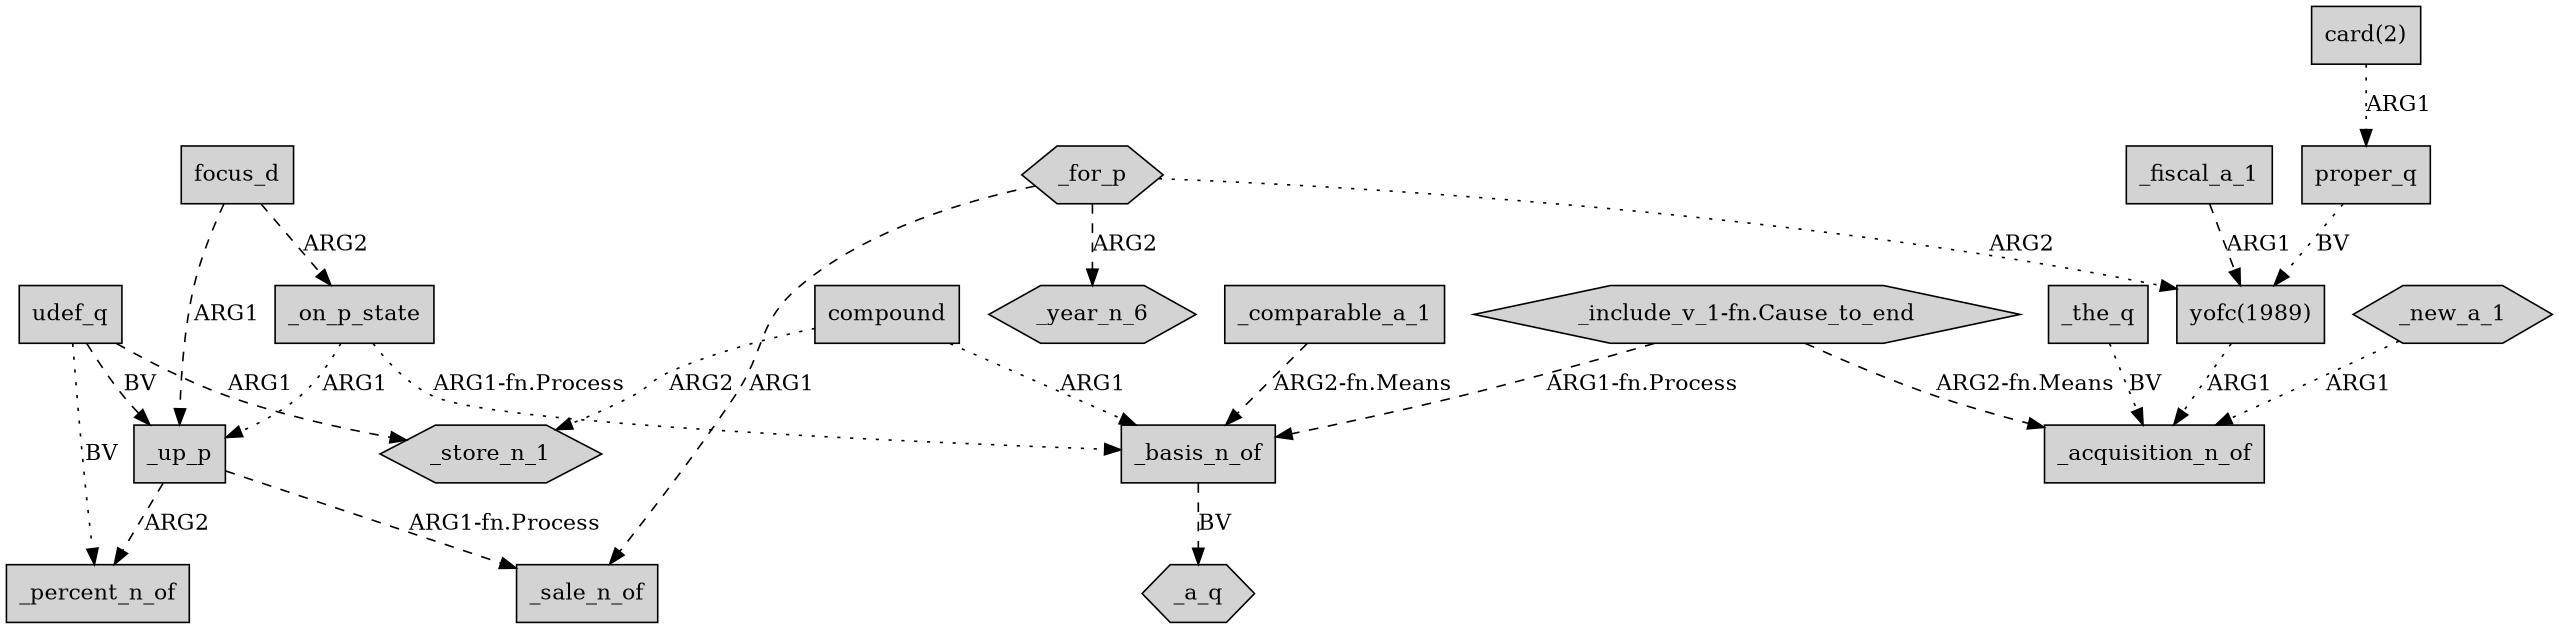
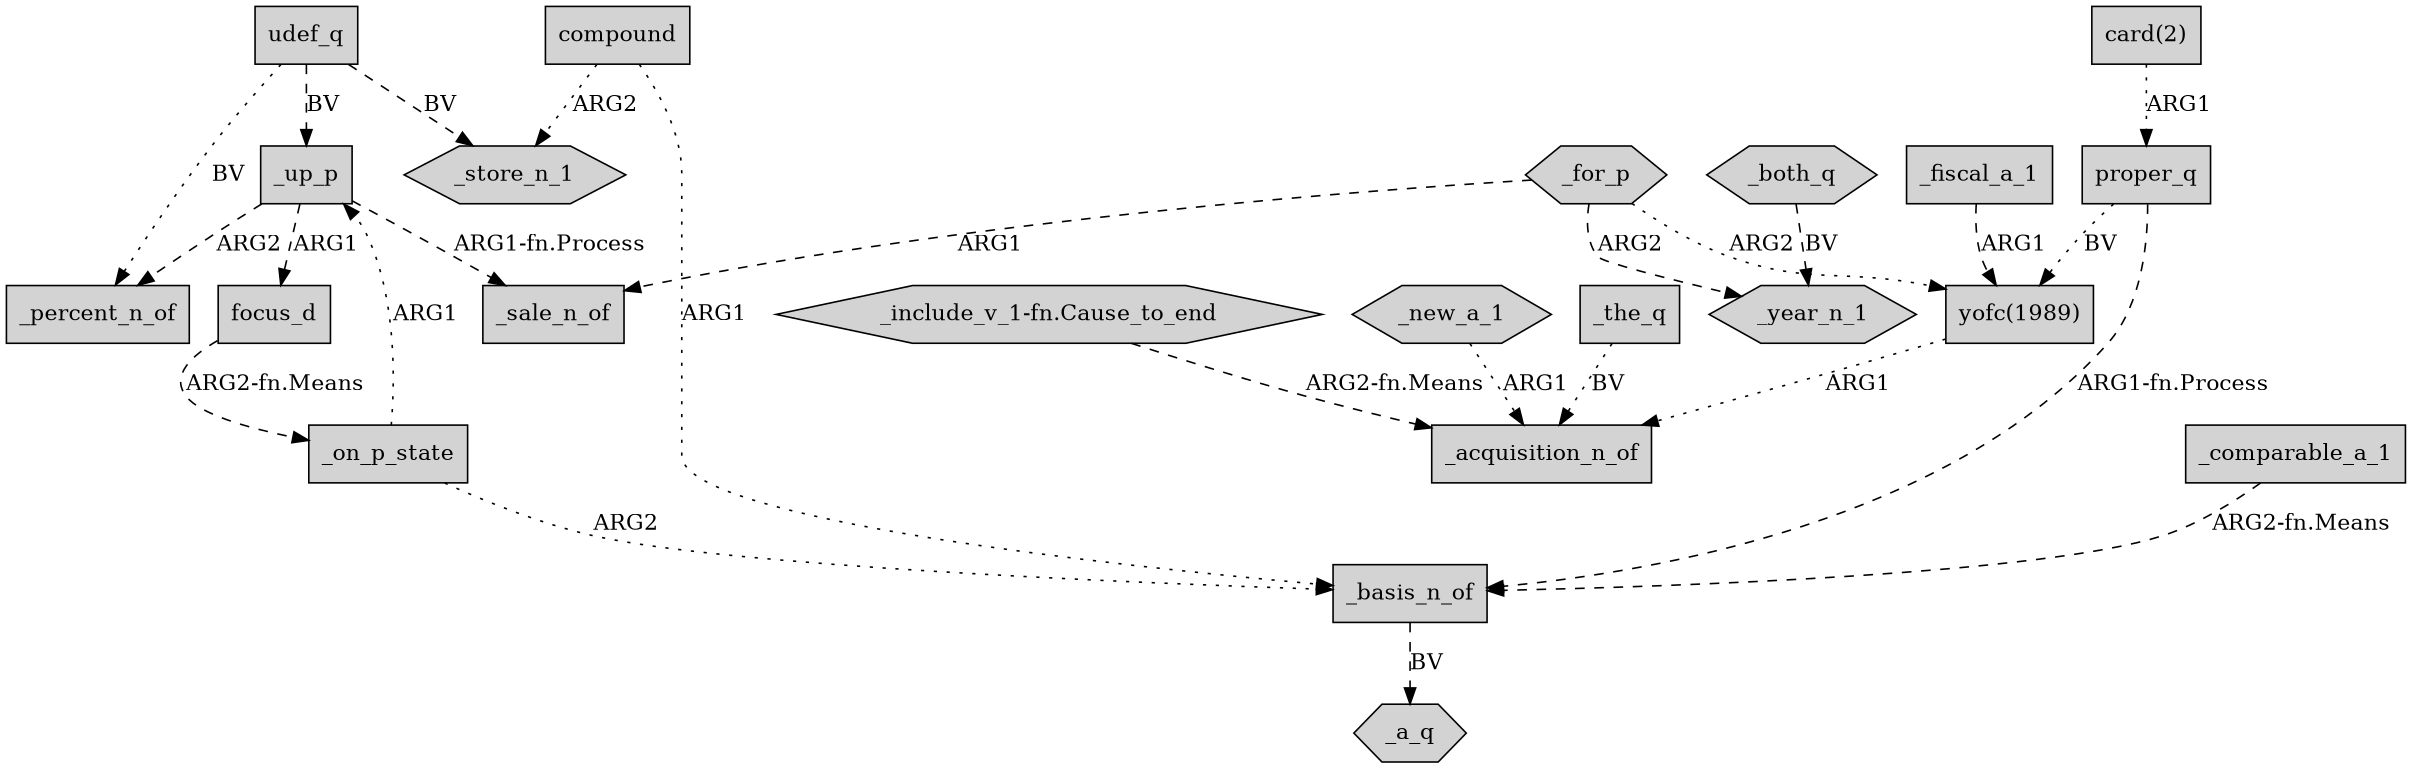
none -> (1792, 175)
(336, 245) -> (276, 384)
(190, 304) -> (292, 237)
(1092, 314) -> (1813, 314)
(261, 384) -> (440, 105)
(529, 384) -> (626, 524)
(1474, 393) -> (1897, 490)
